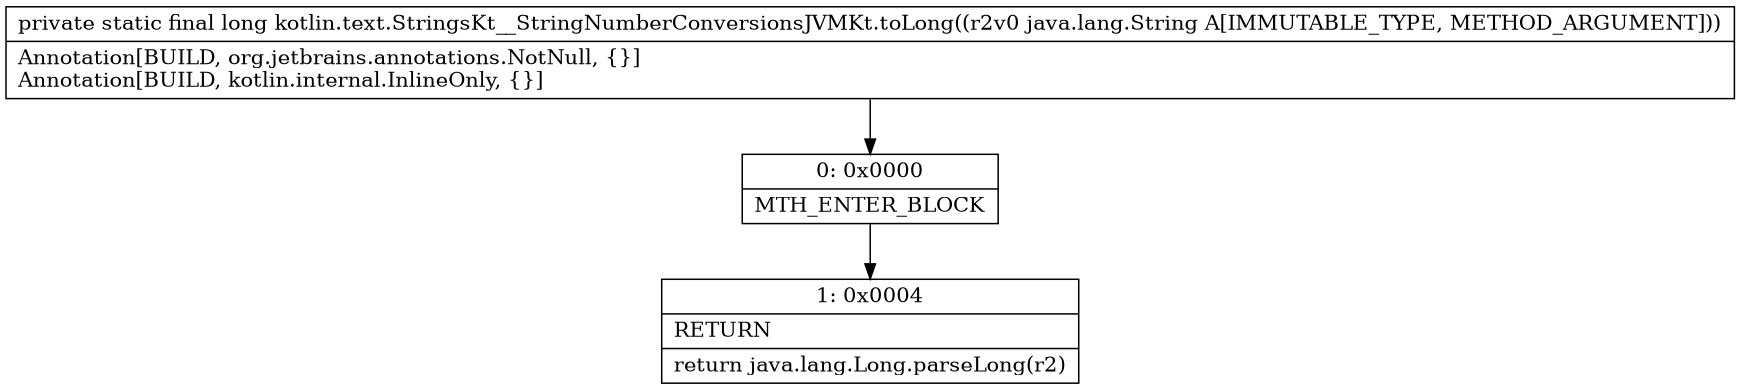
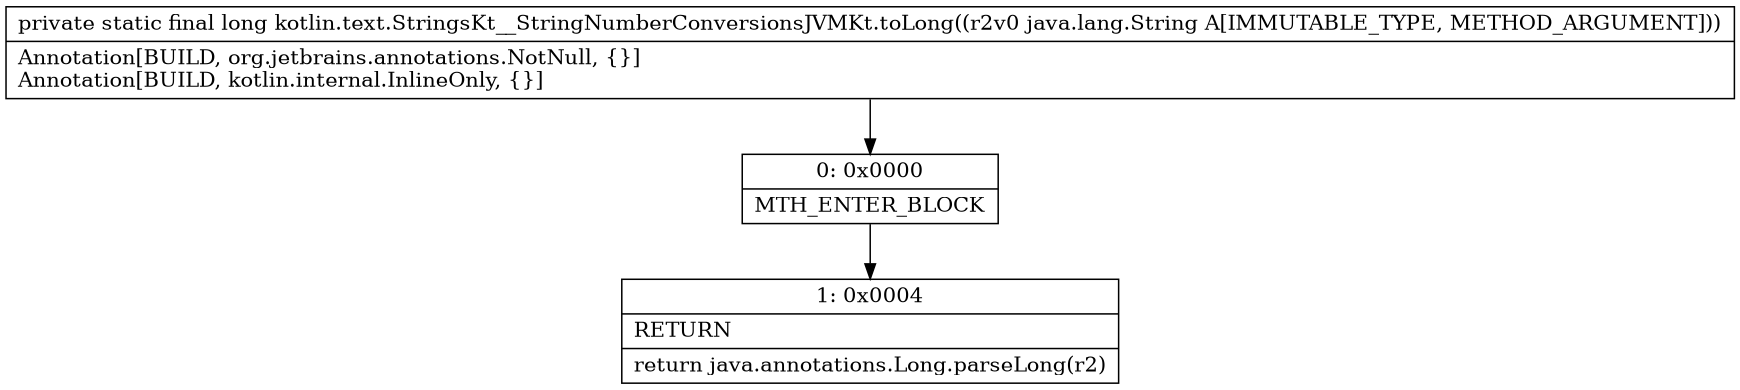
(870, 365) -> (870, 365)
